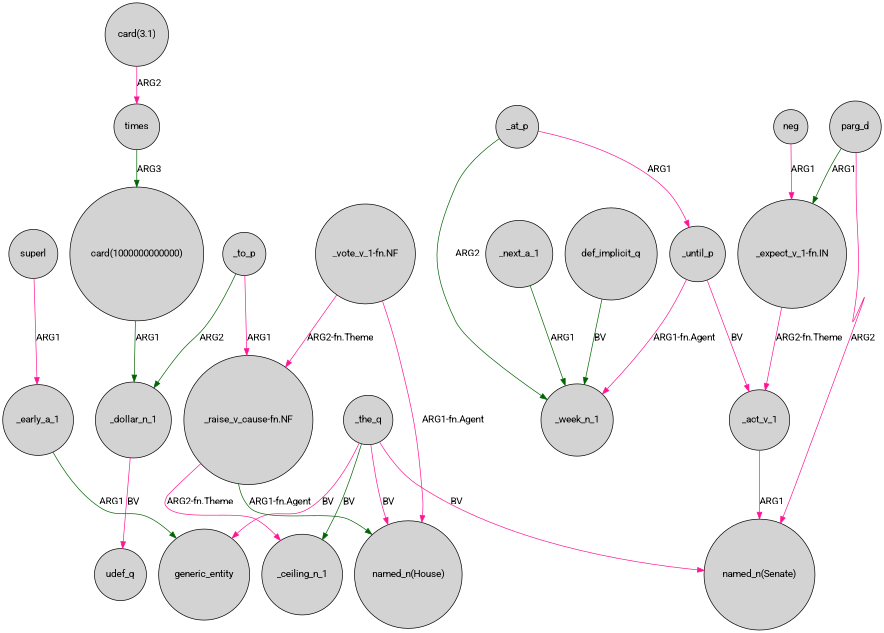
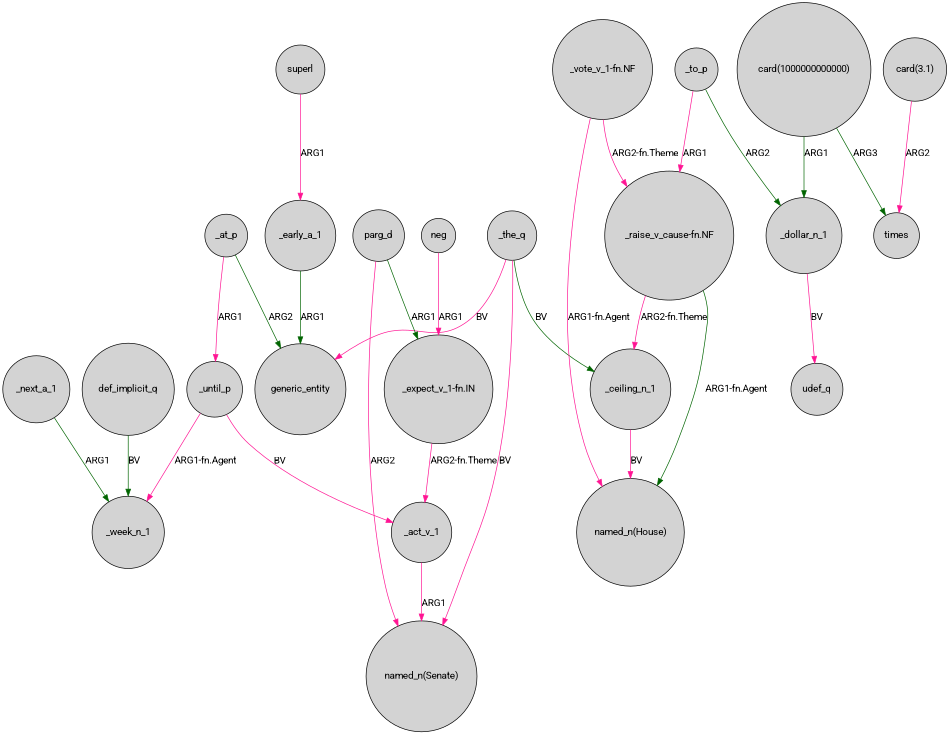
(137, 165) -> (859, 169)
(440, 278) -> (256, 298)
(377, 482) -> (630, 450)
